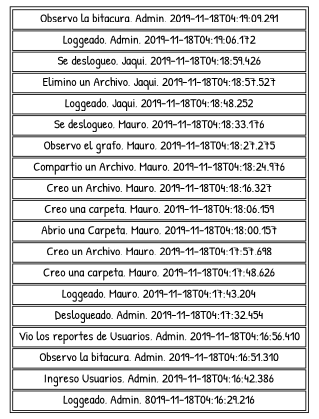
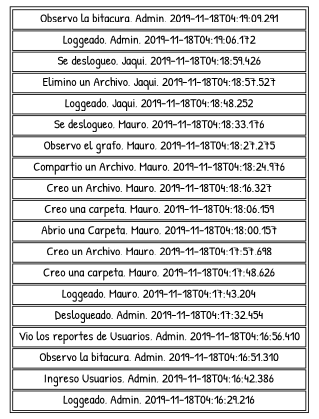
(159, 400) -> (159, 400)
